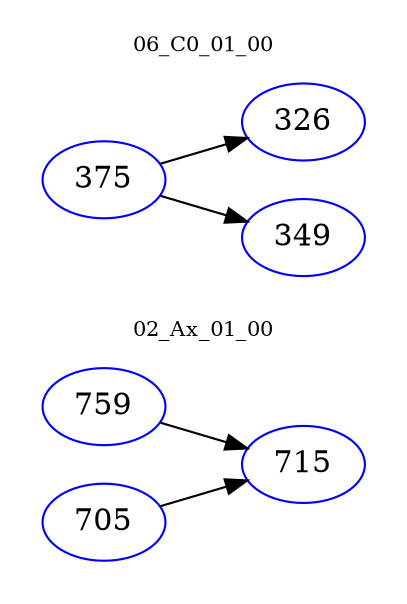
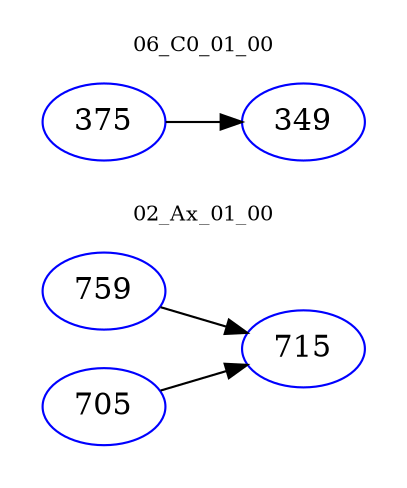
(303, 122) -> none
